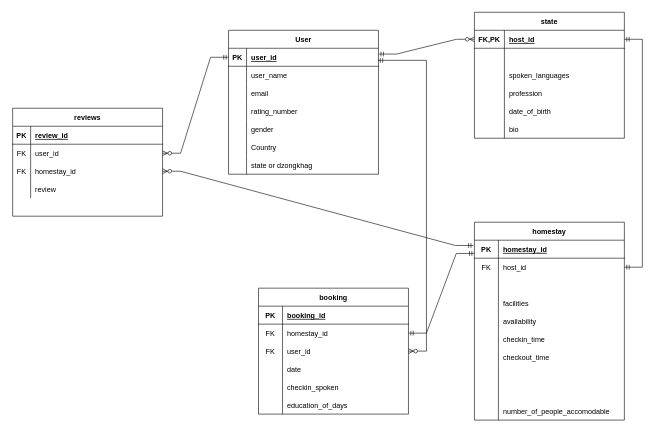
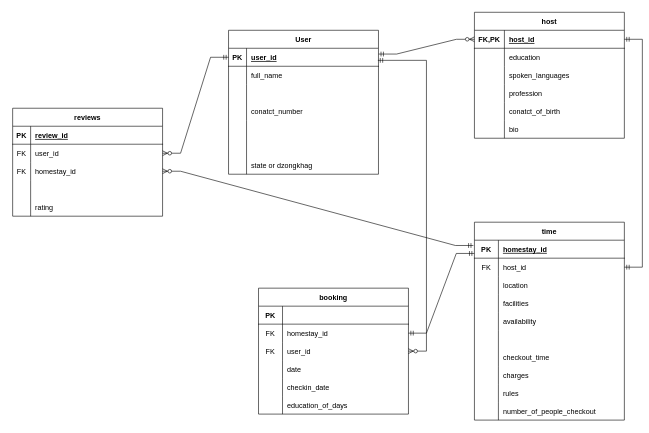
(549, 22) -> (549, 22)
none -> (564, 57)
(269, 76) -> (267, 76)
(312, 93) -> none
(276, 112) -> (279, 112)
(534, 112) -> (540, 112)
(312, 129) -> none
(312, 147) -> none
(96, 189) -> none
none -> (96, 207)
(549, 232) -> (549, 232)
none -> (561, 285)
(345, 315) -> none
(561, 339) -> none
none -> (561, 375)
(314, 388) -> (310, 388)
none -> (561, 393)
(557, 412) -> (552, 412)
